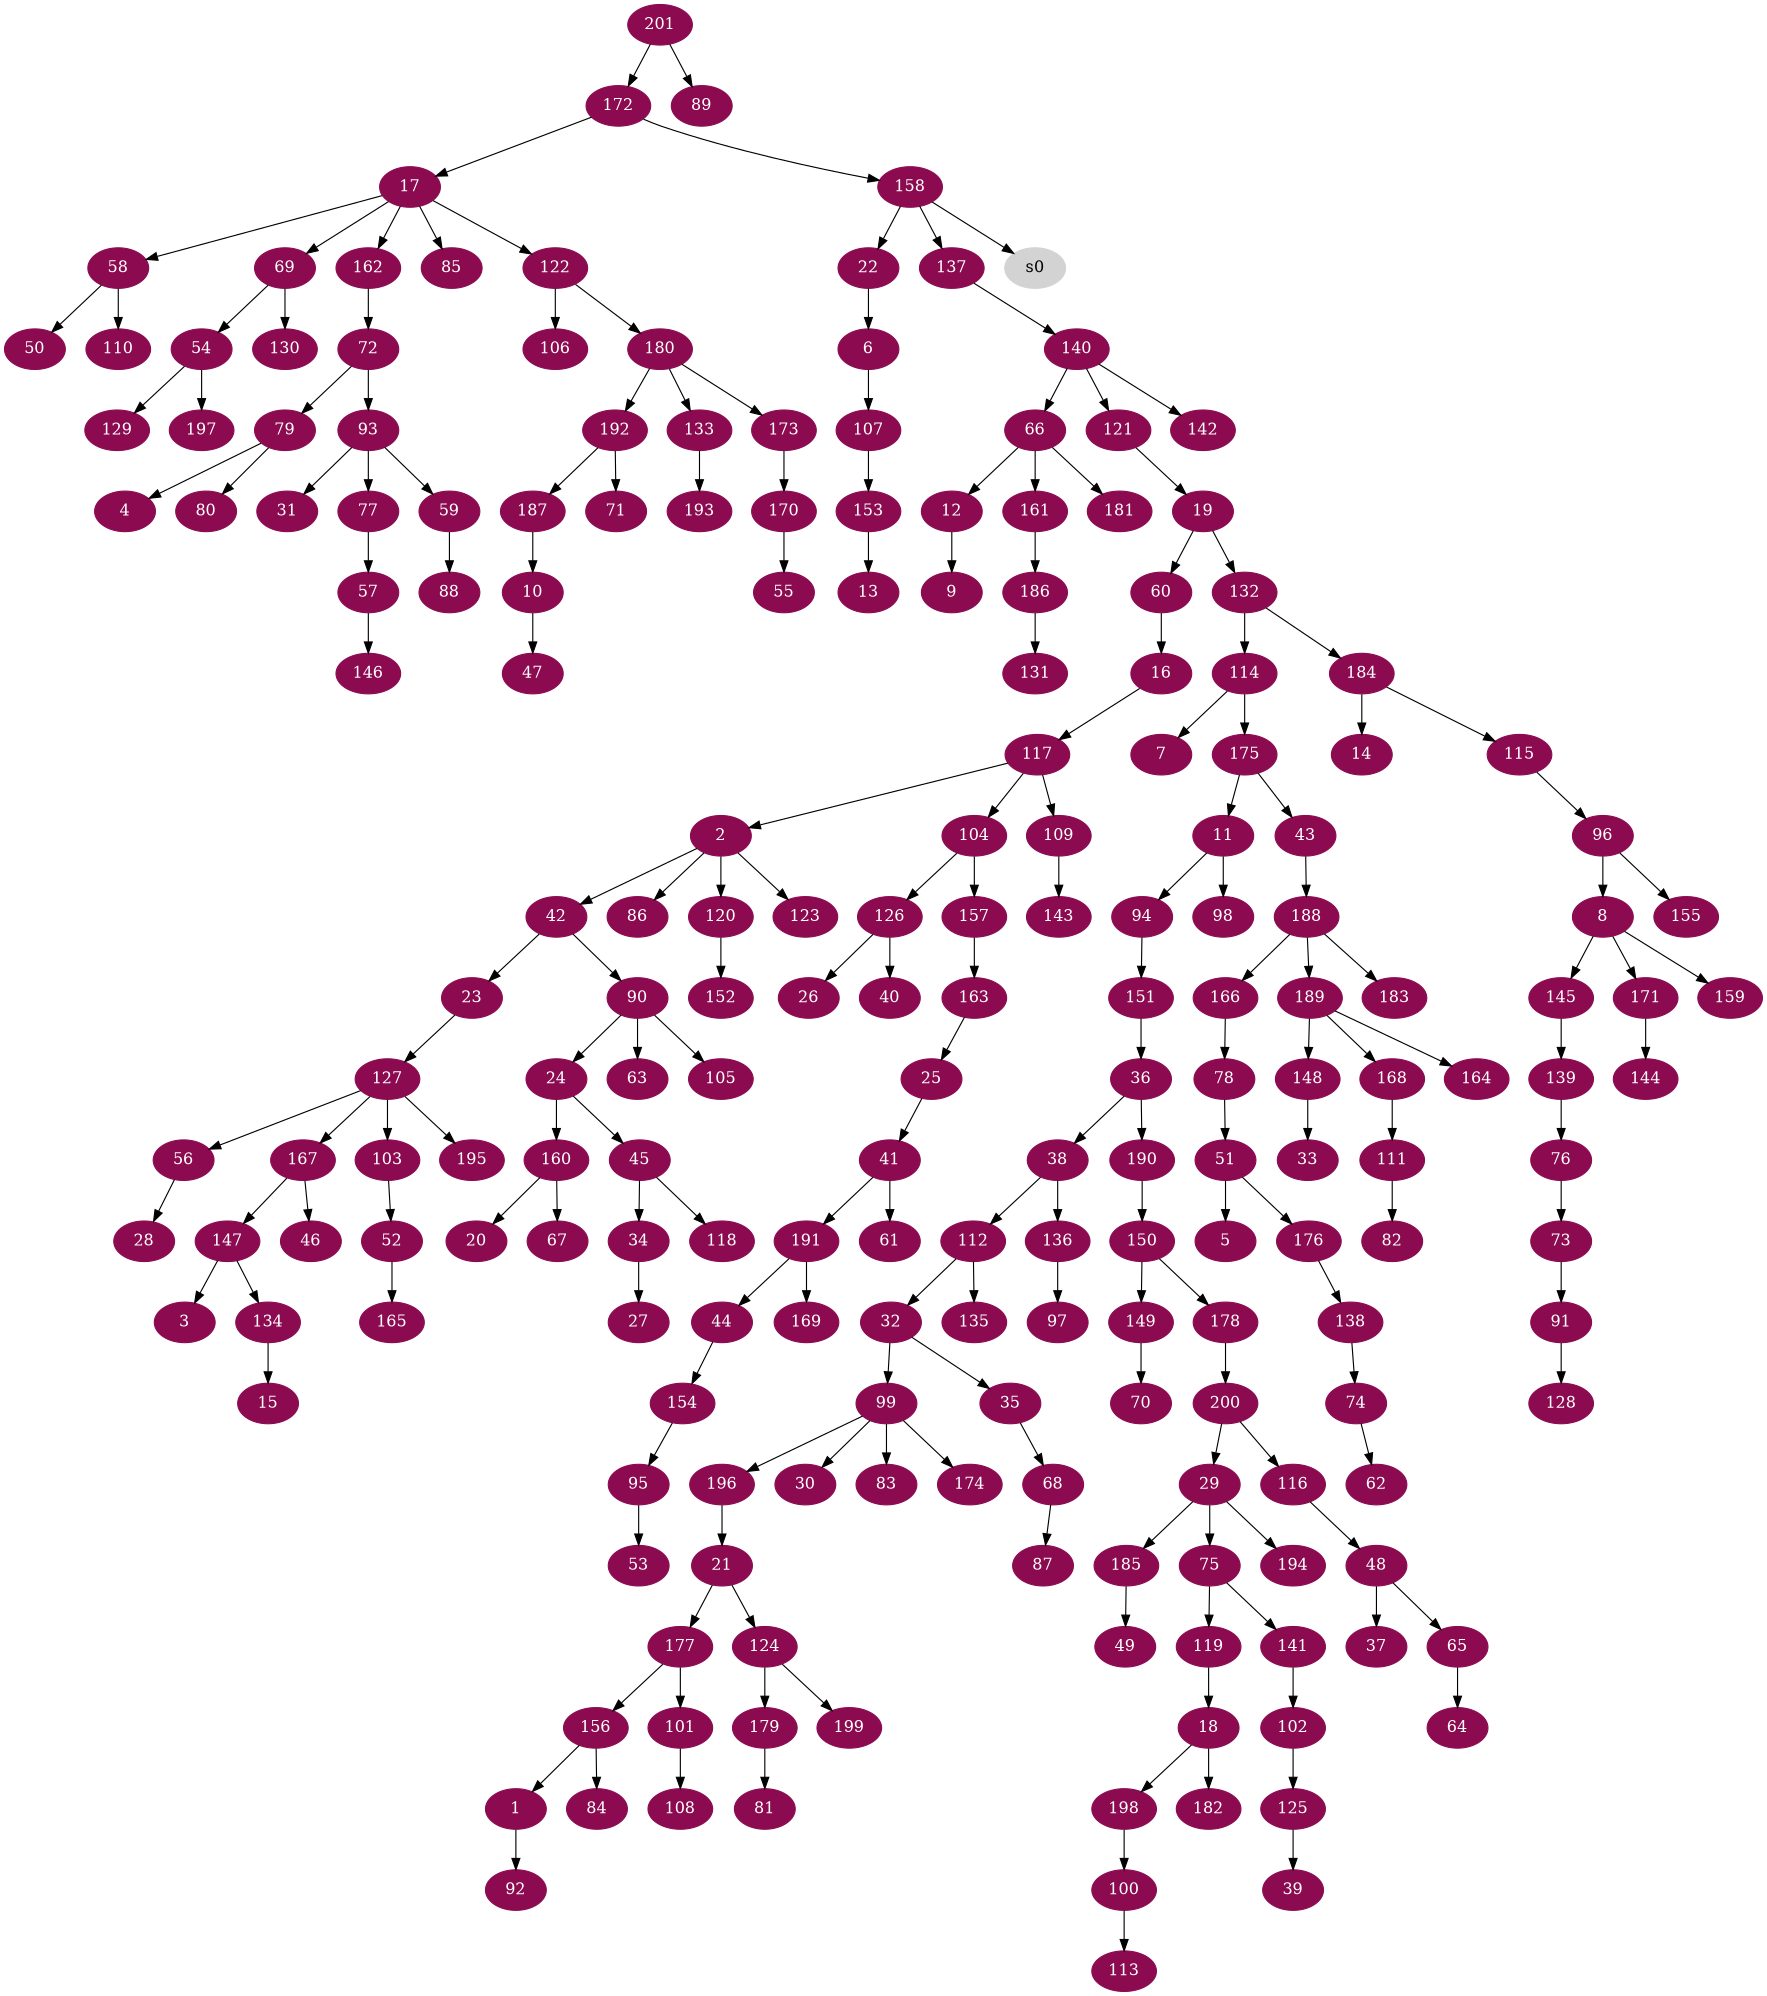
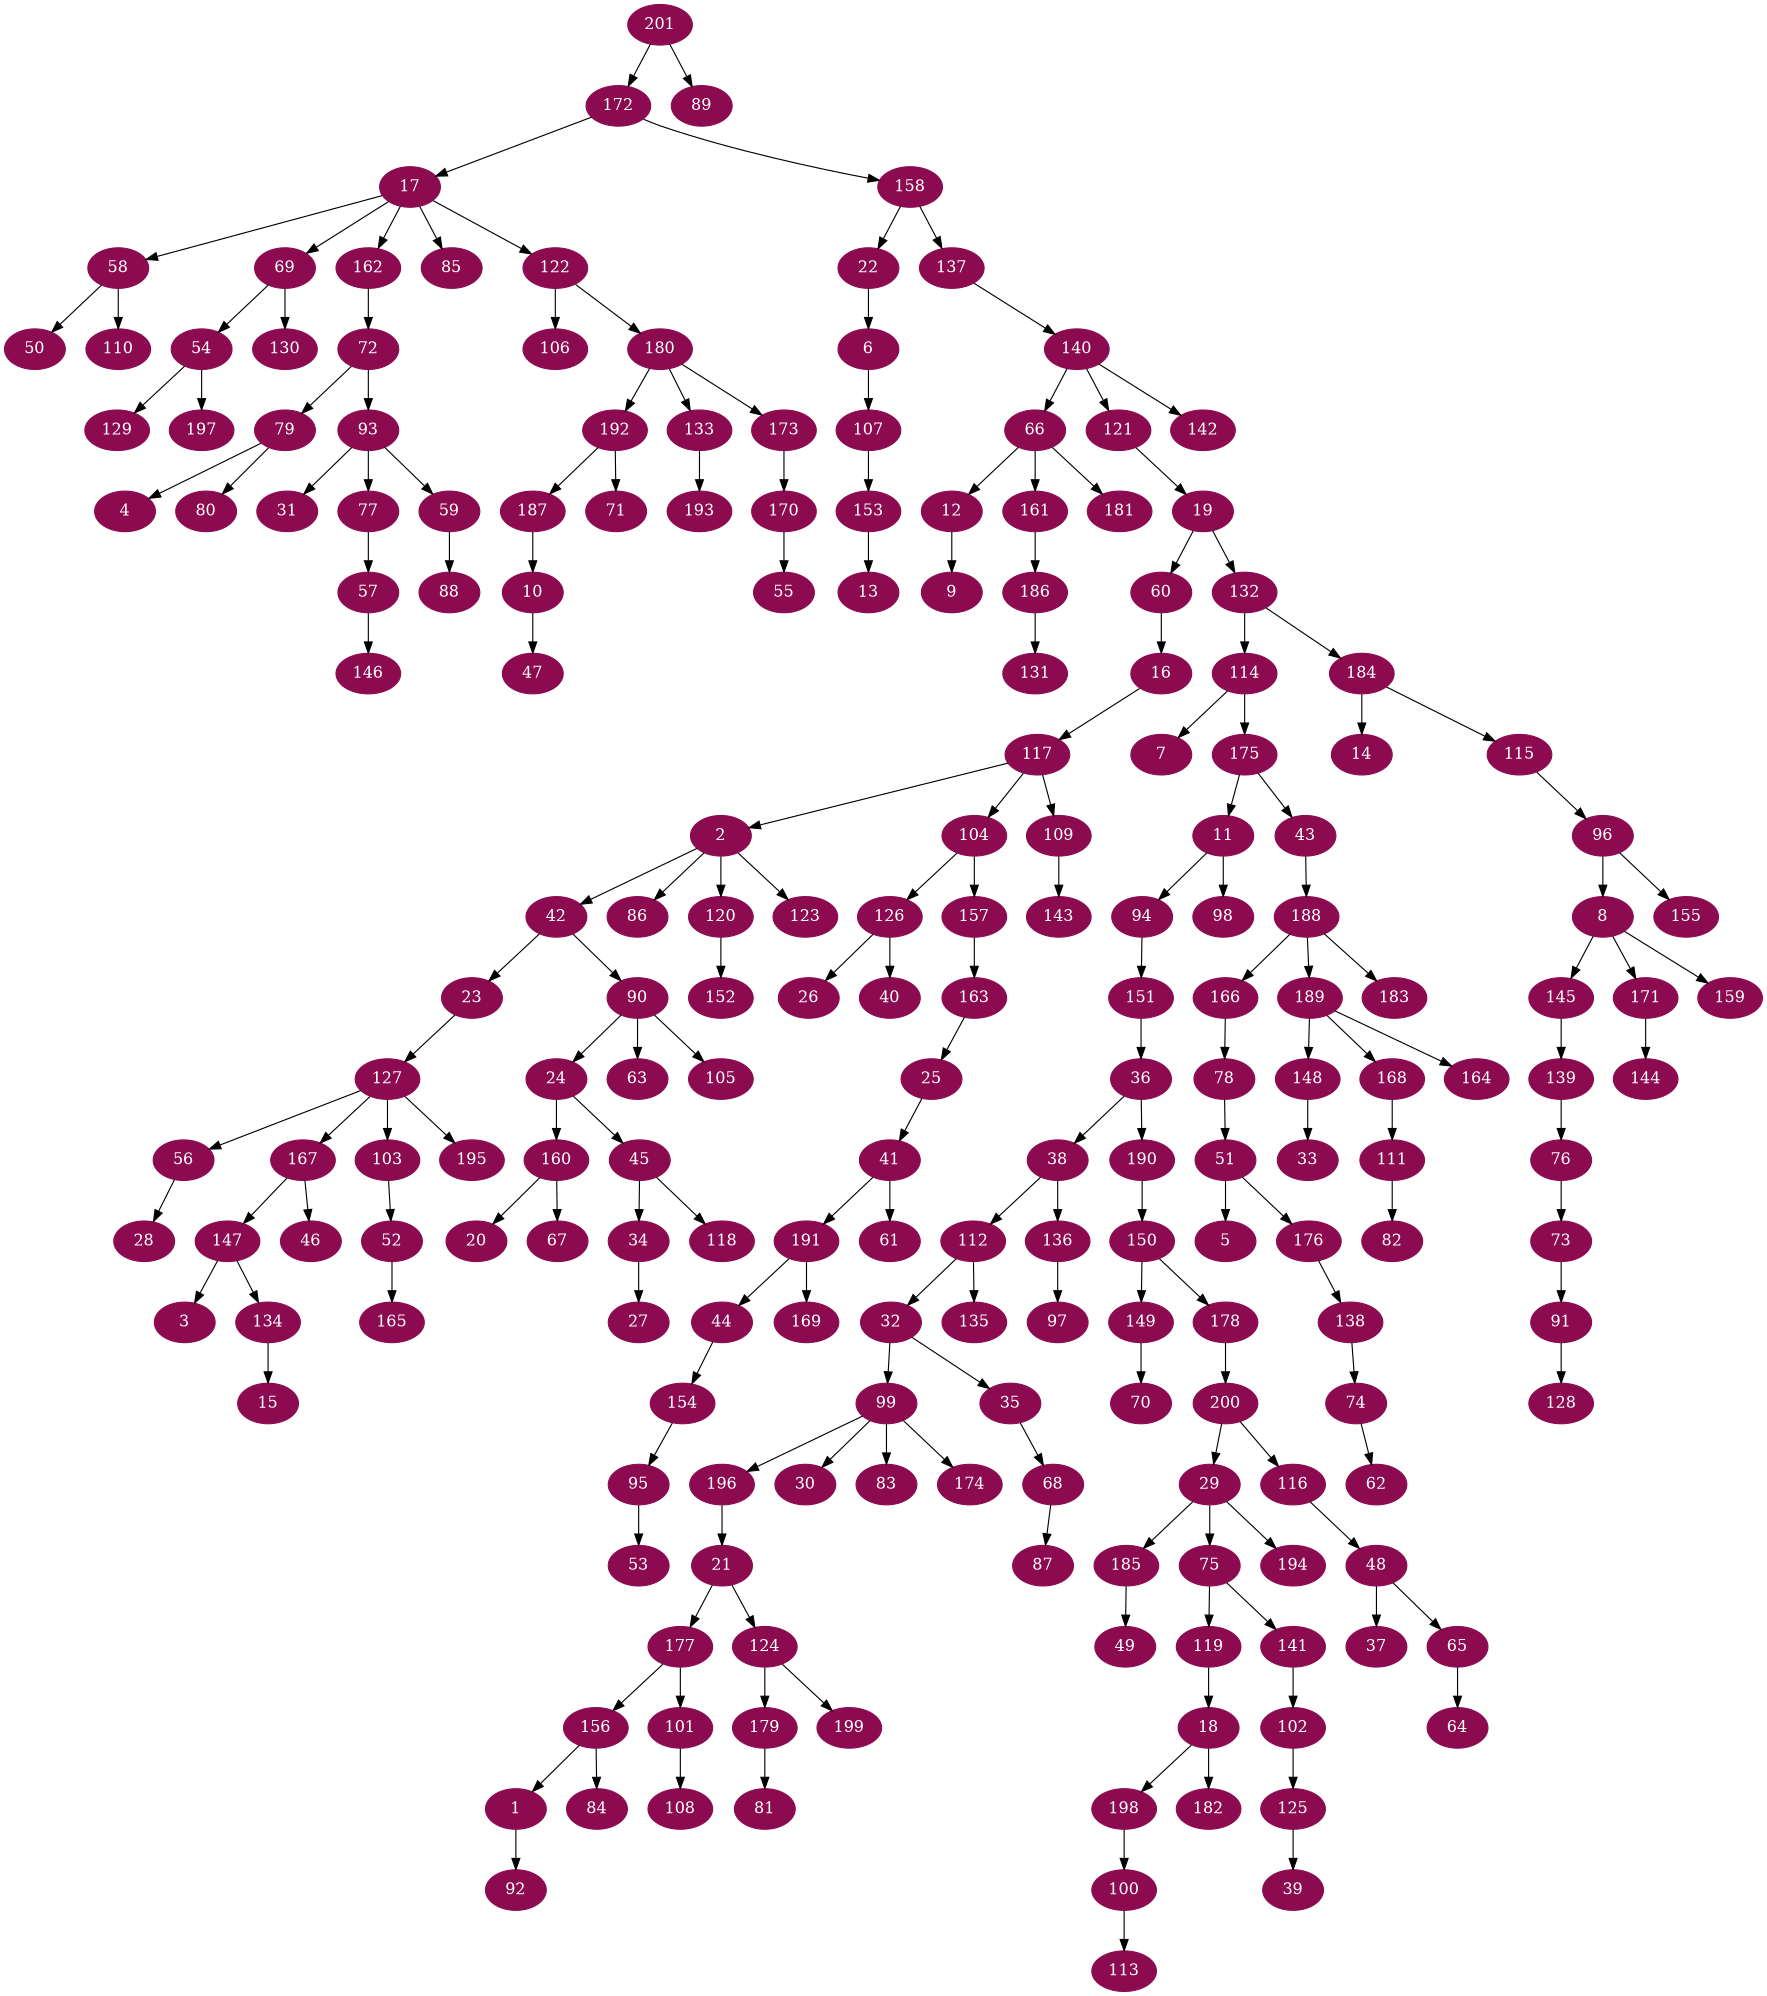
(1035, 268) -> none
